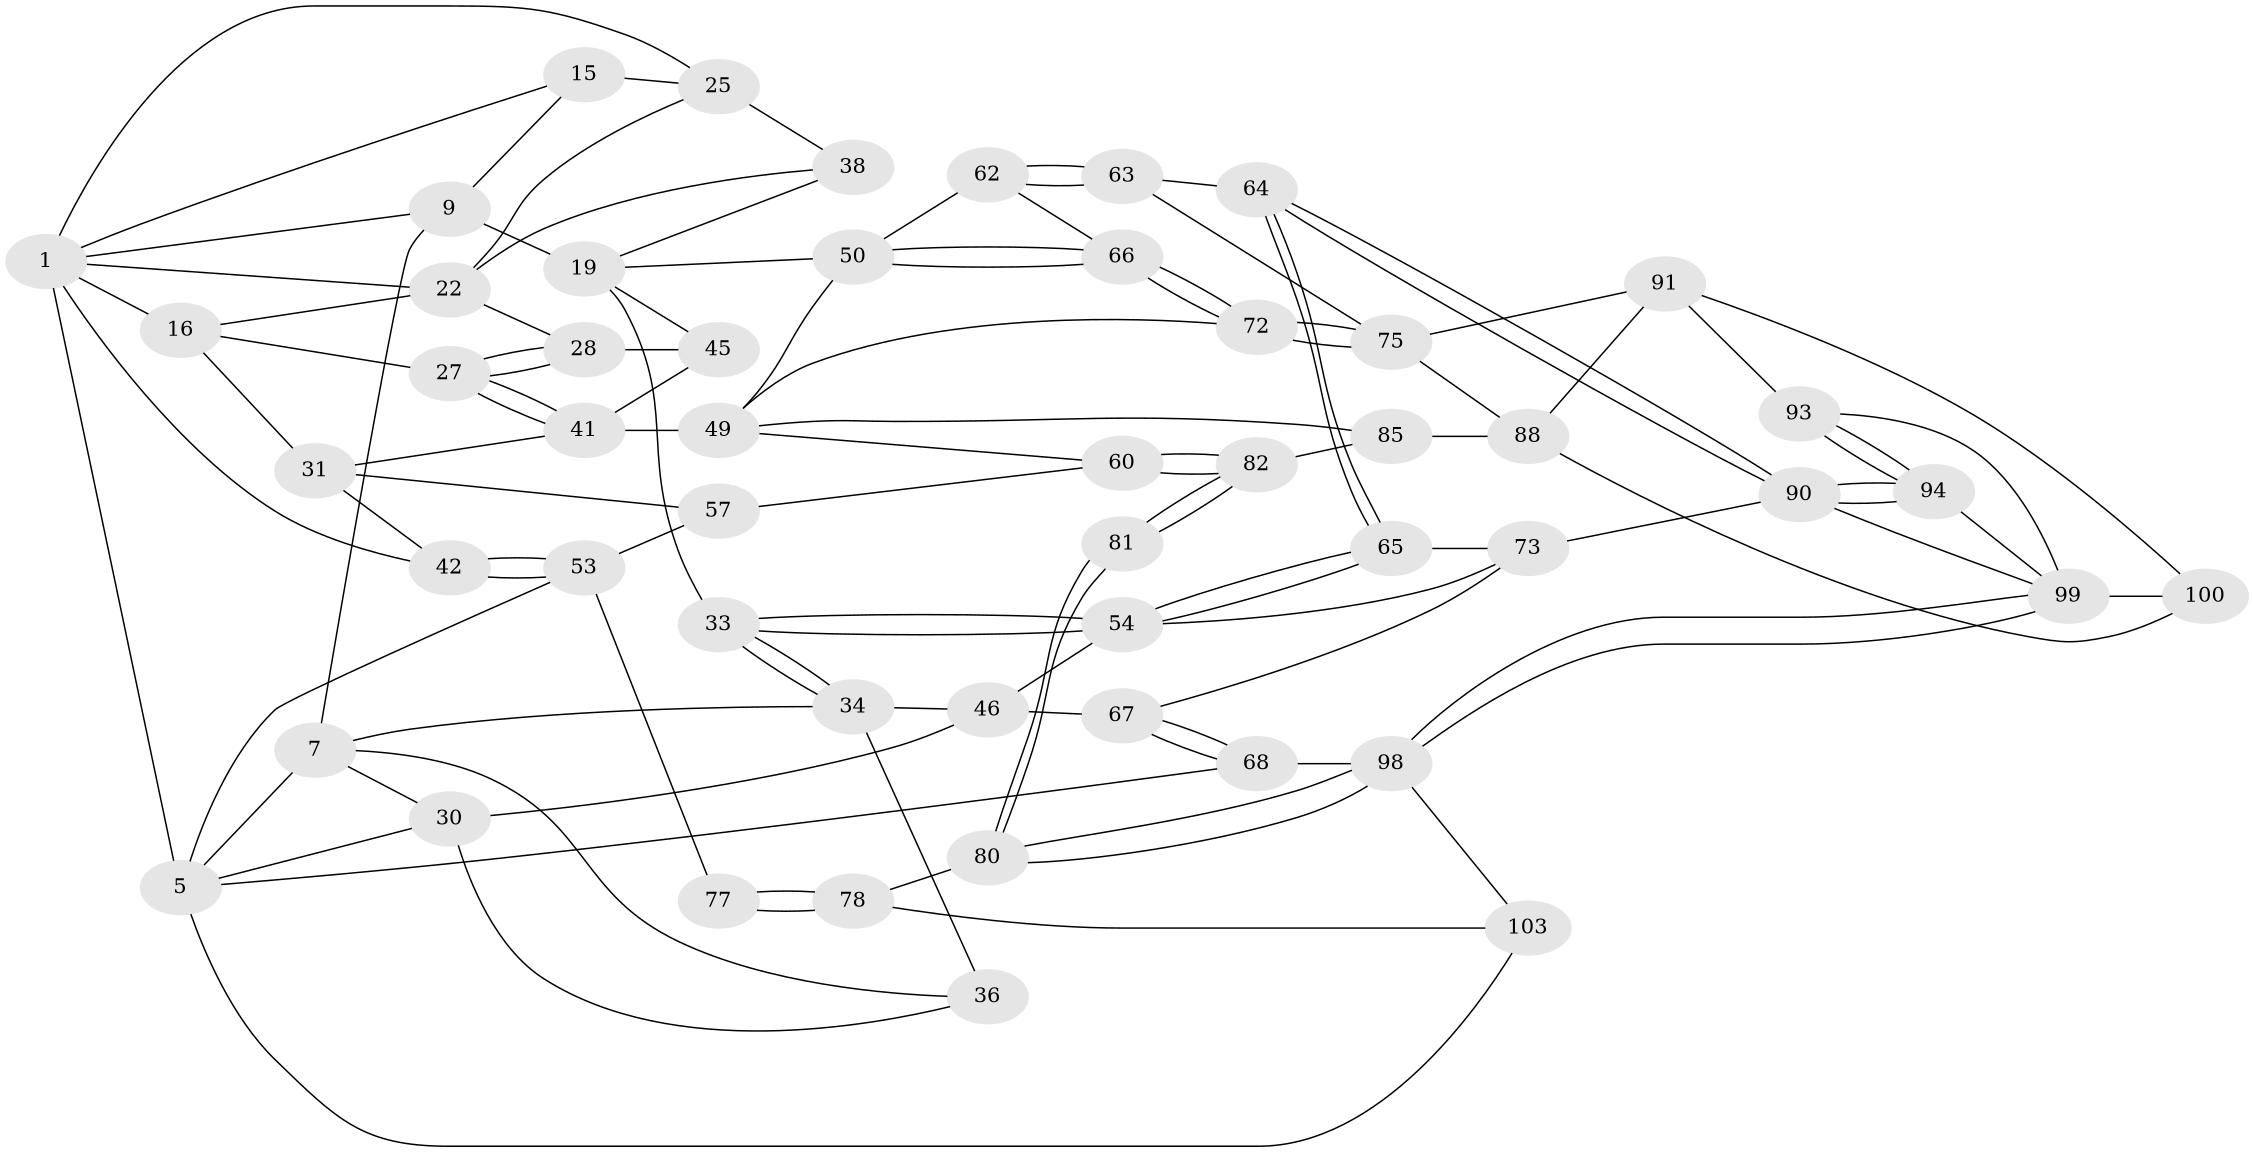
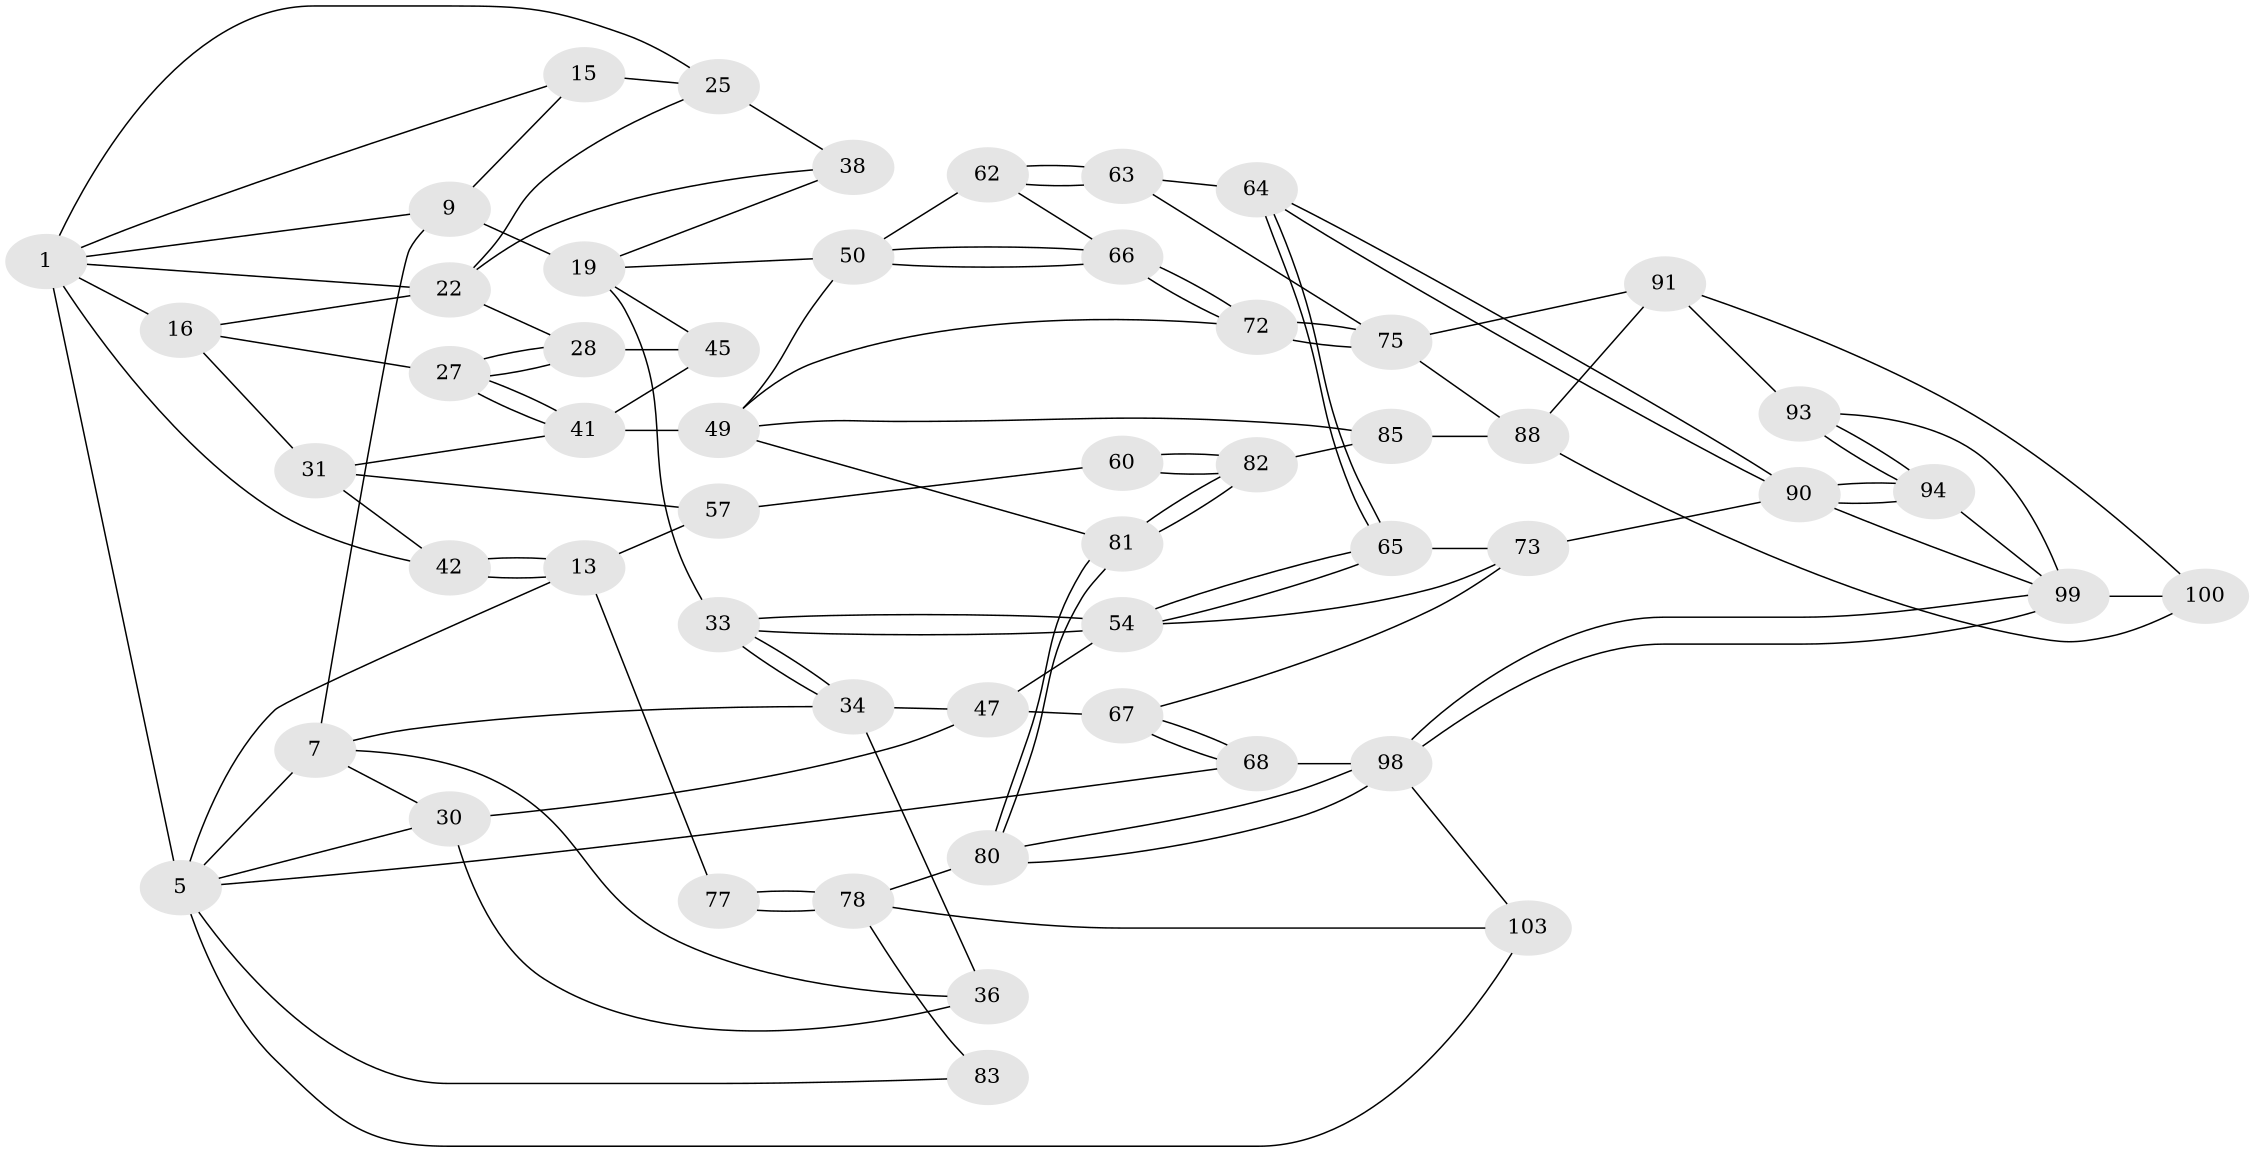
(921, 447) -> (896, 480)
(584, 568) -> (584, 568)
(988, 710) -> (988, 710)
none -> (988, 1077)
